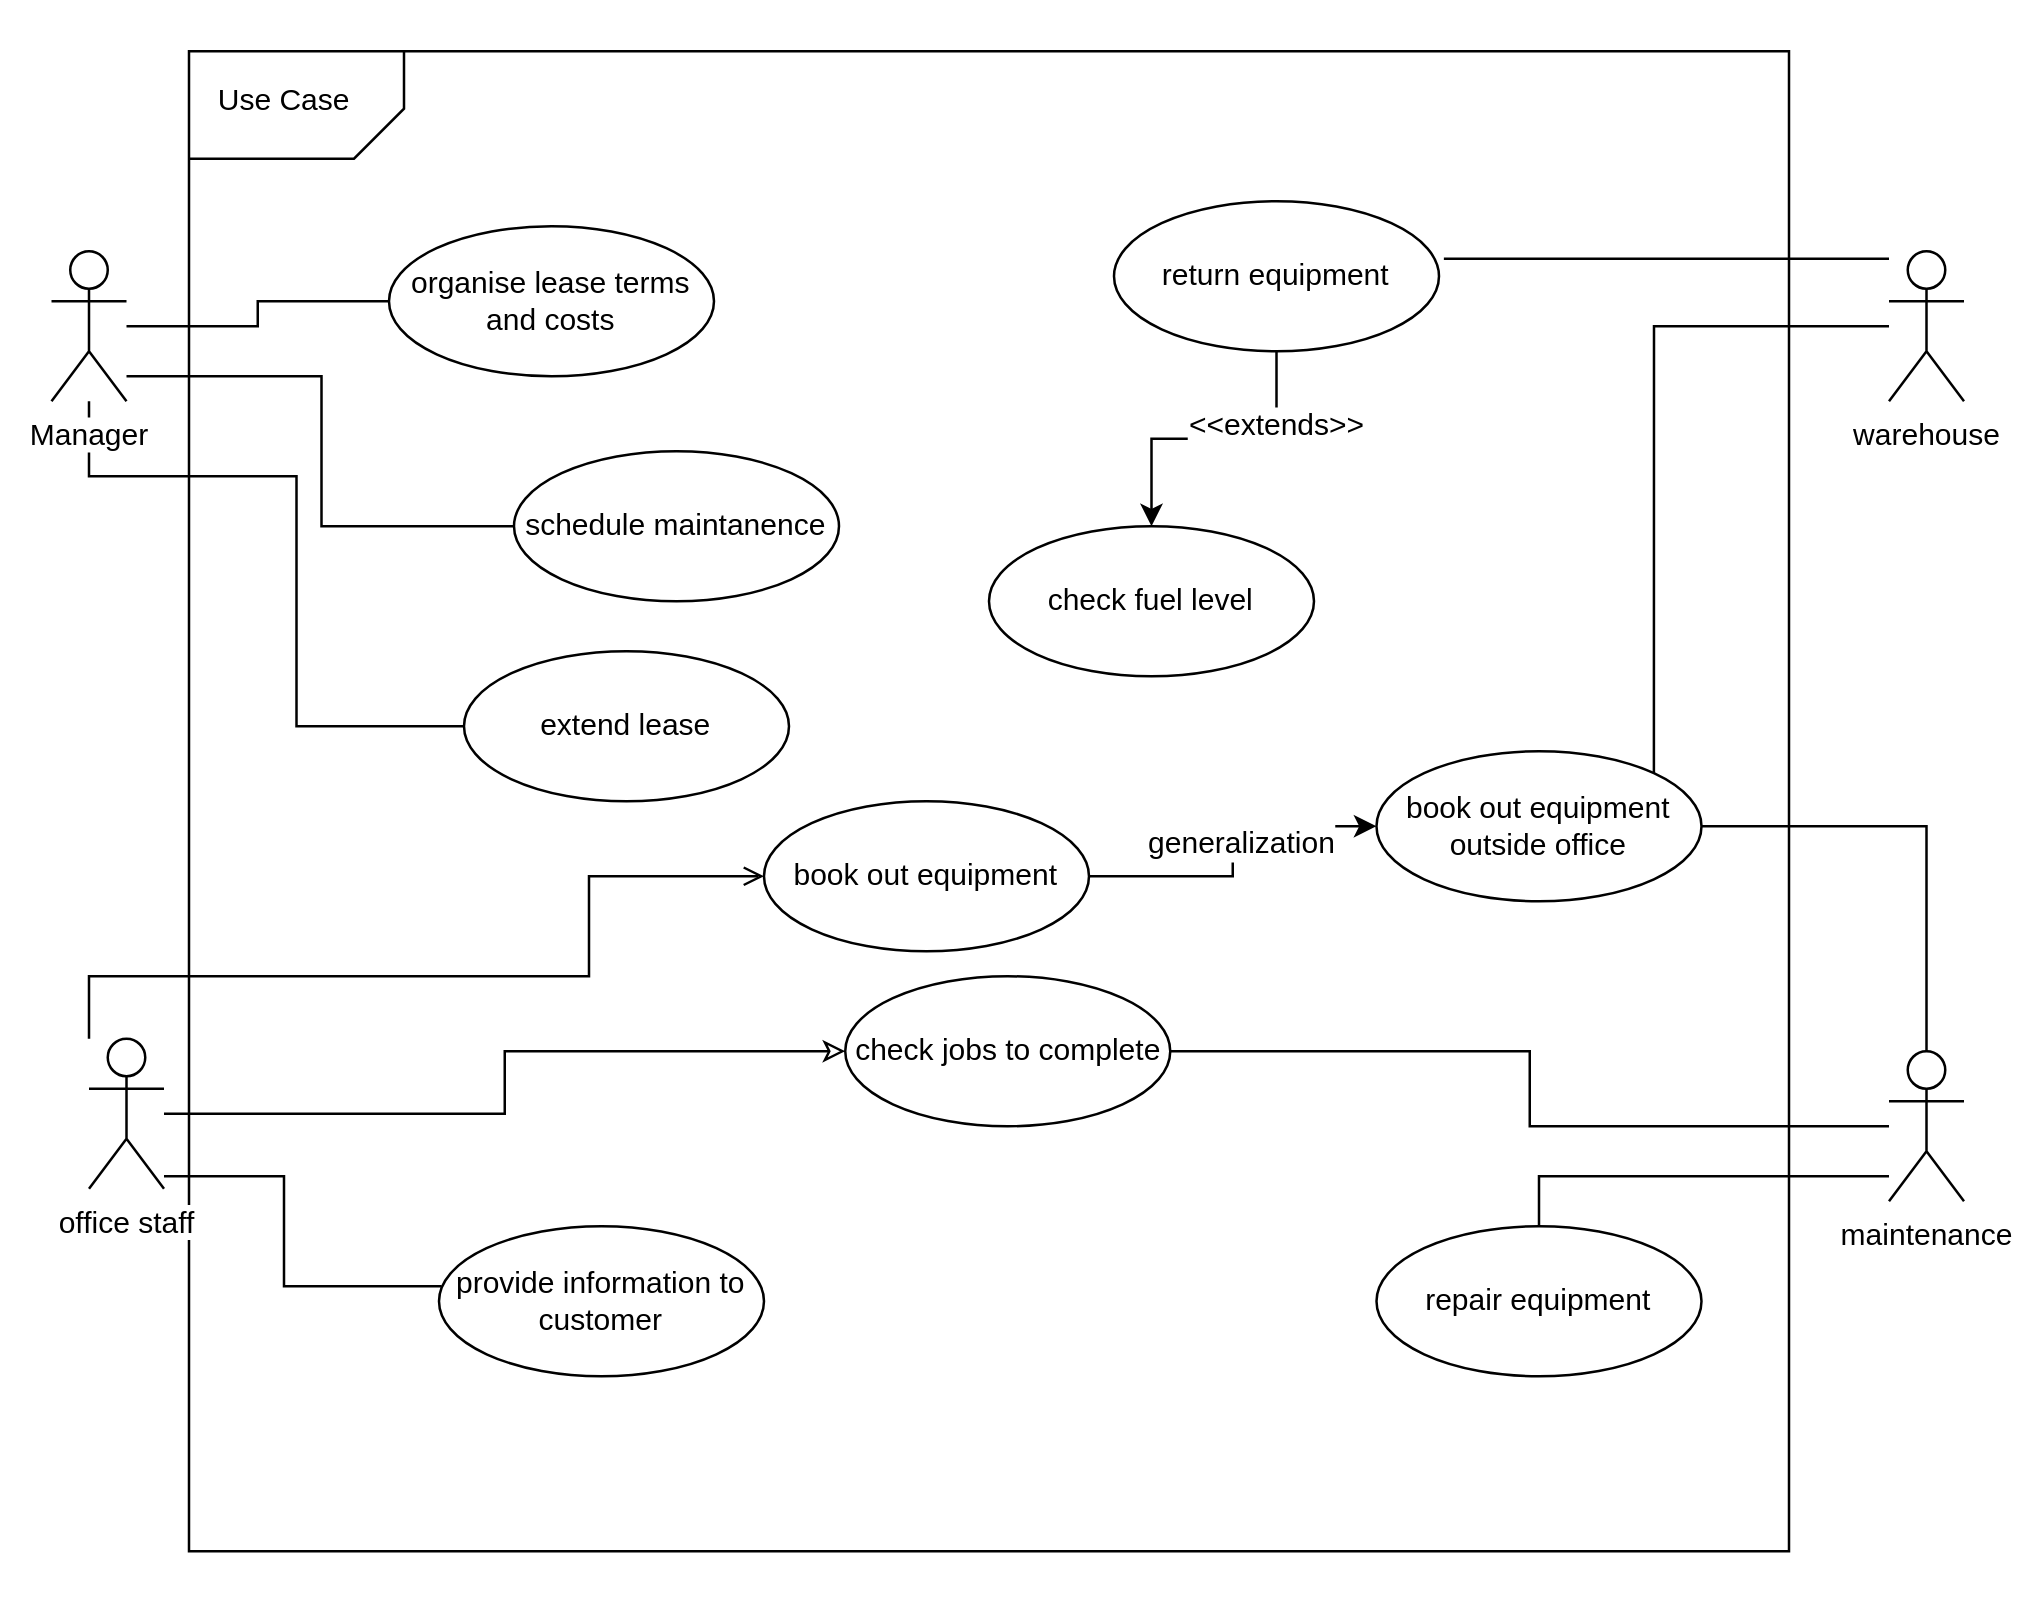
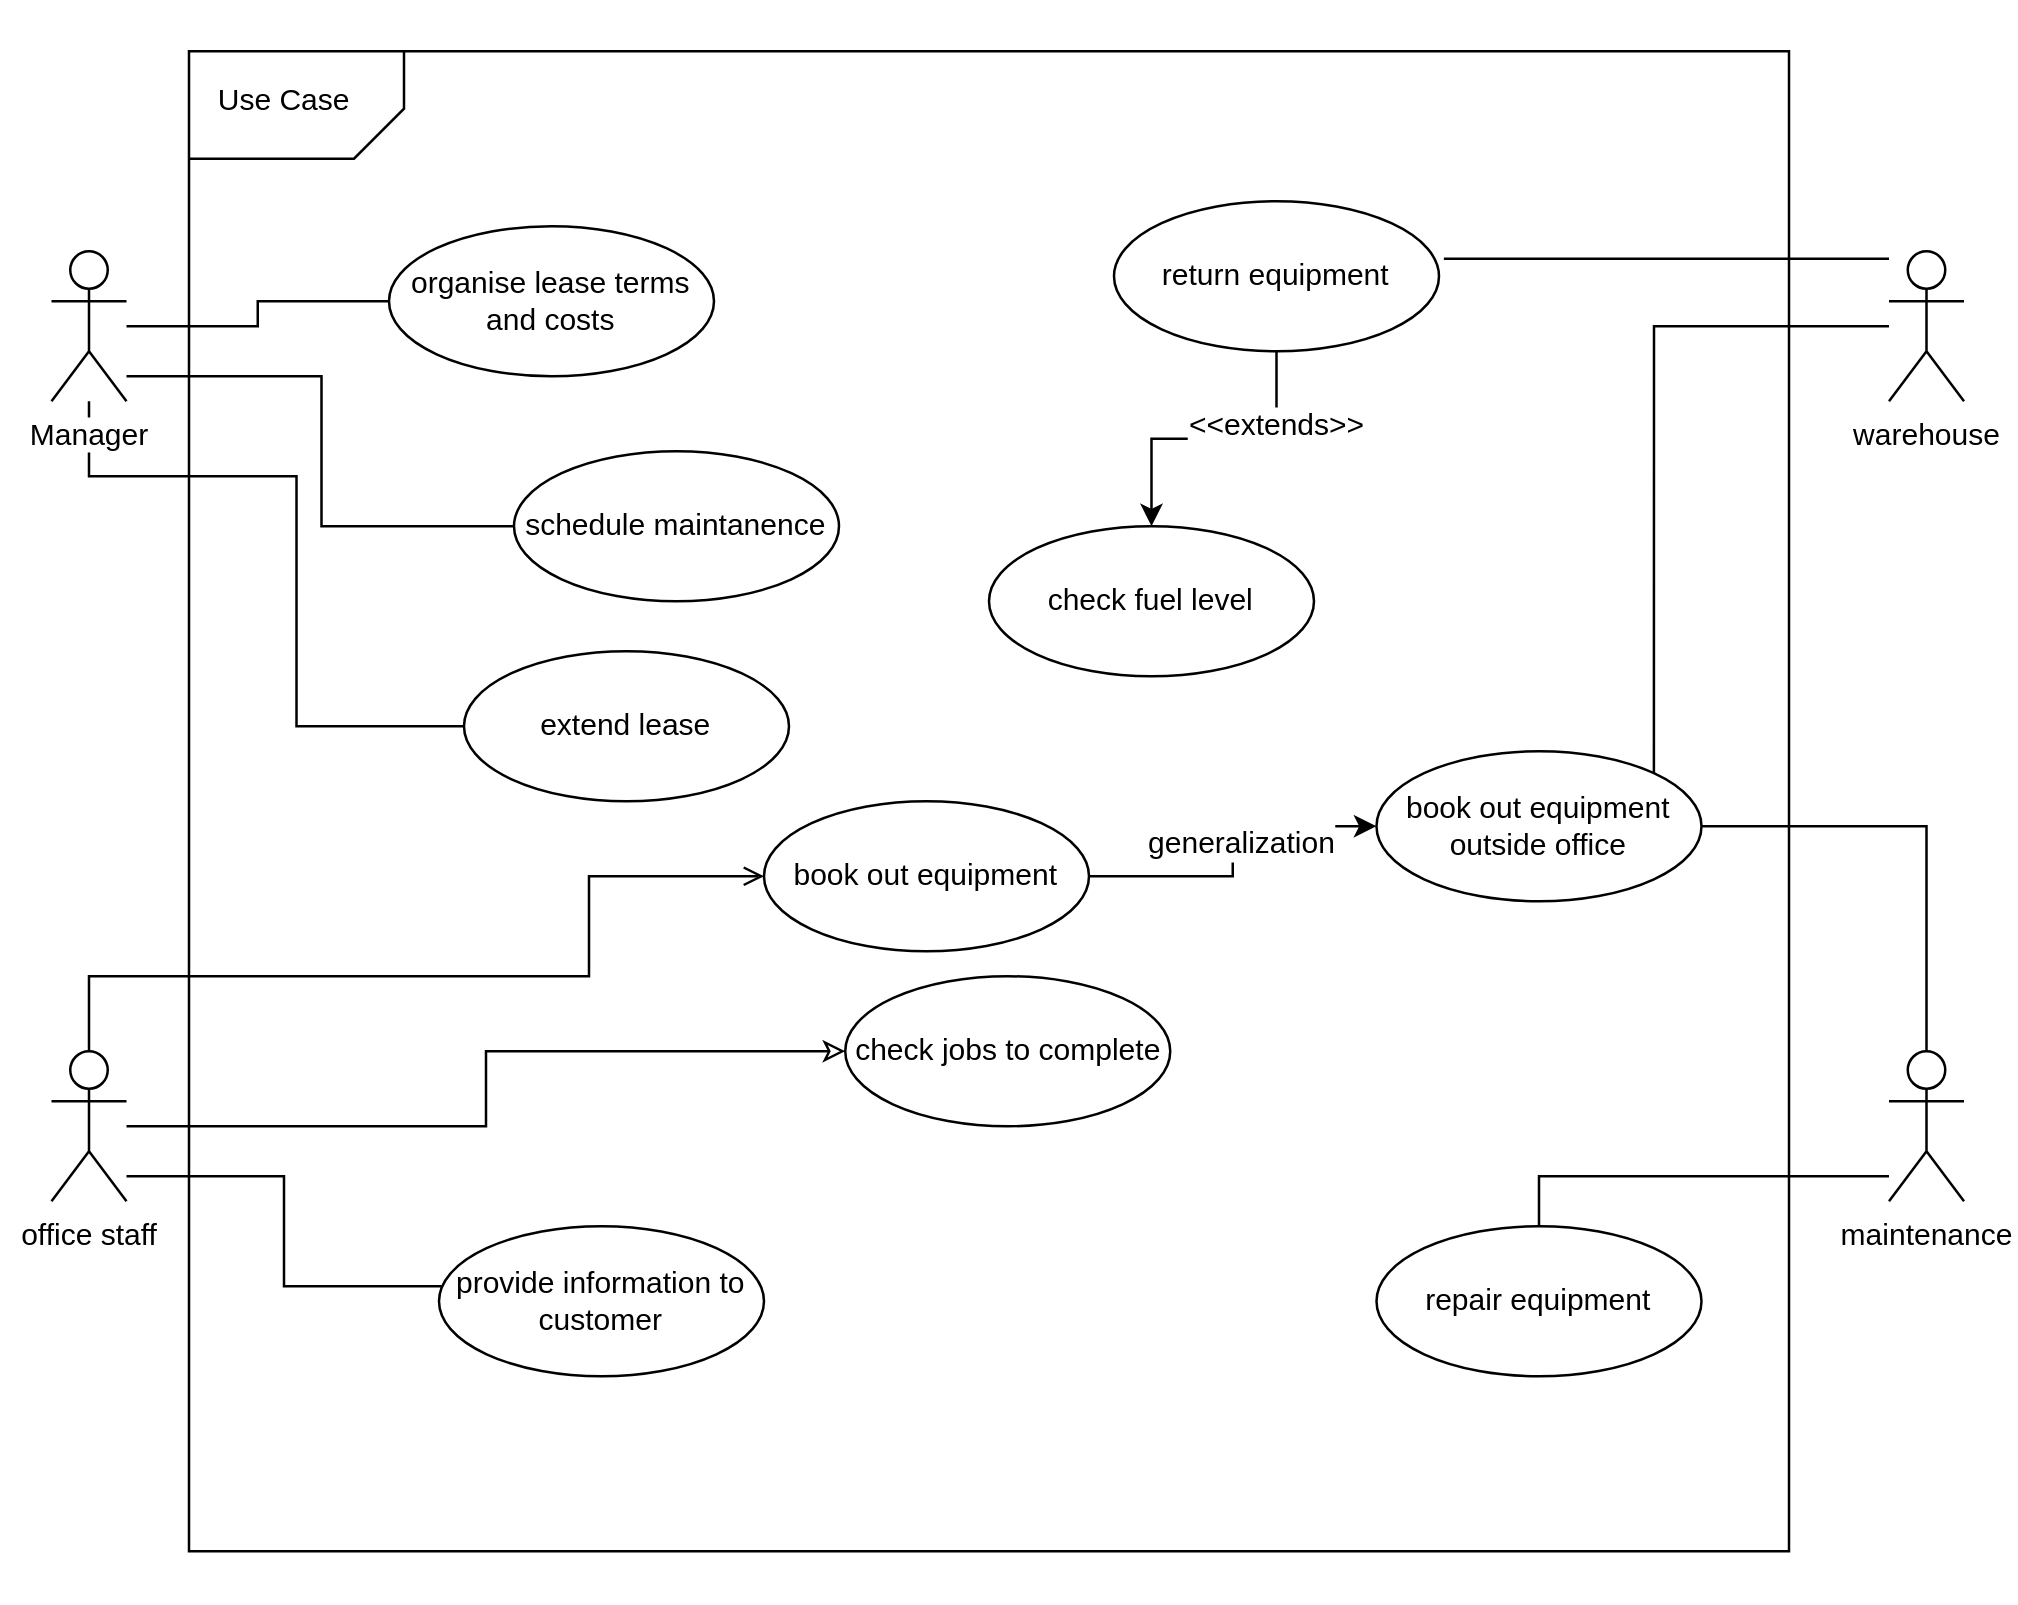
(1530, 1089) -> none
(126, 1114) -> (89, 1126)
